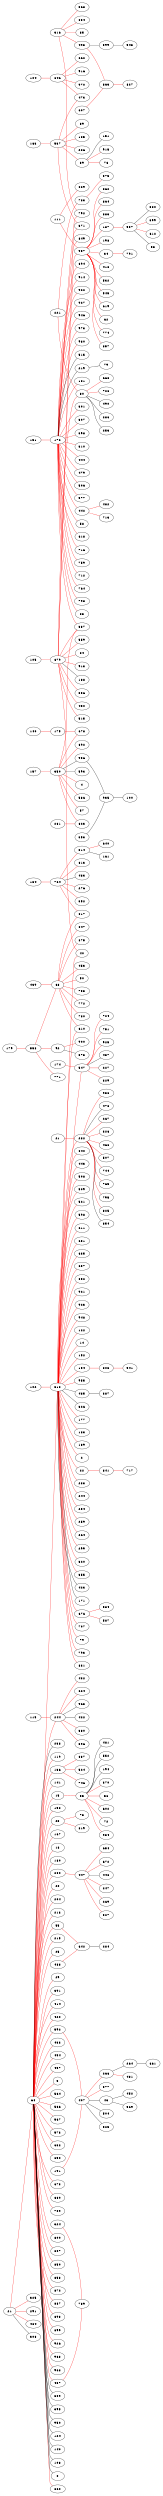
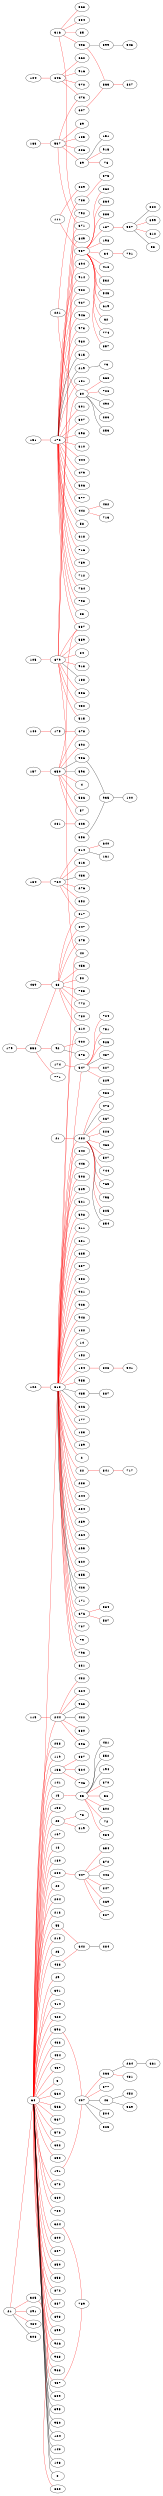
(36, 1921) -> (36, 1921)
(42, 2296) -> (45, 2408)
